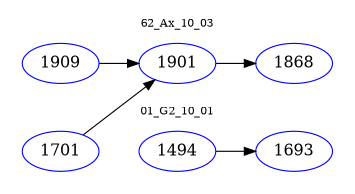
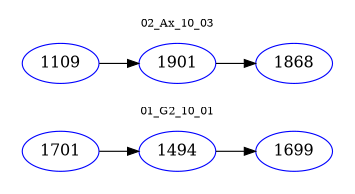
(177, 24) -> (177, 24)
(61, 63) -> (61, 63)
(114, 111) -> (113, 151)
(294, 151) -> (294, 151)
